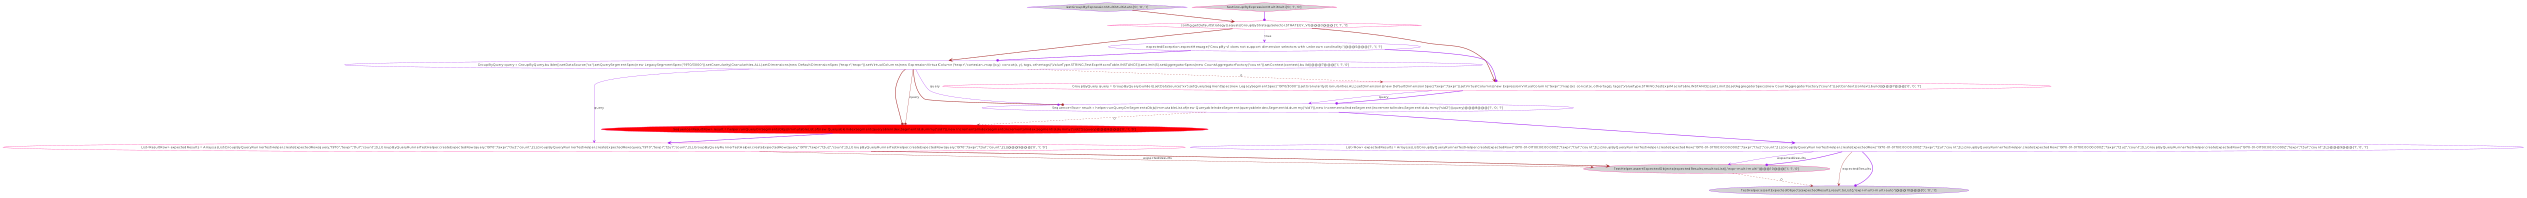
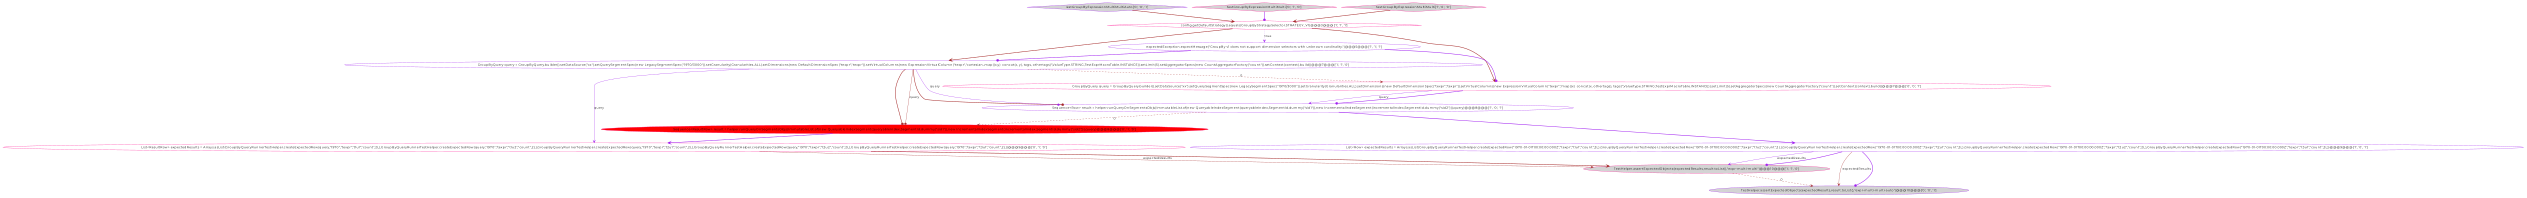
none -> (1414, 7)
